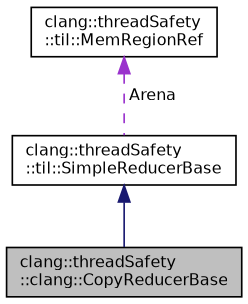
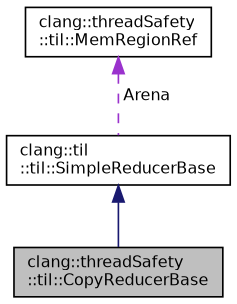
(124, 160) -> (118, 160)
(124, 272) -> (118, 272)
